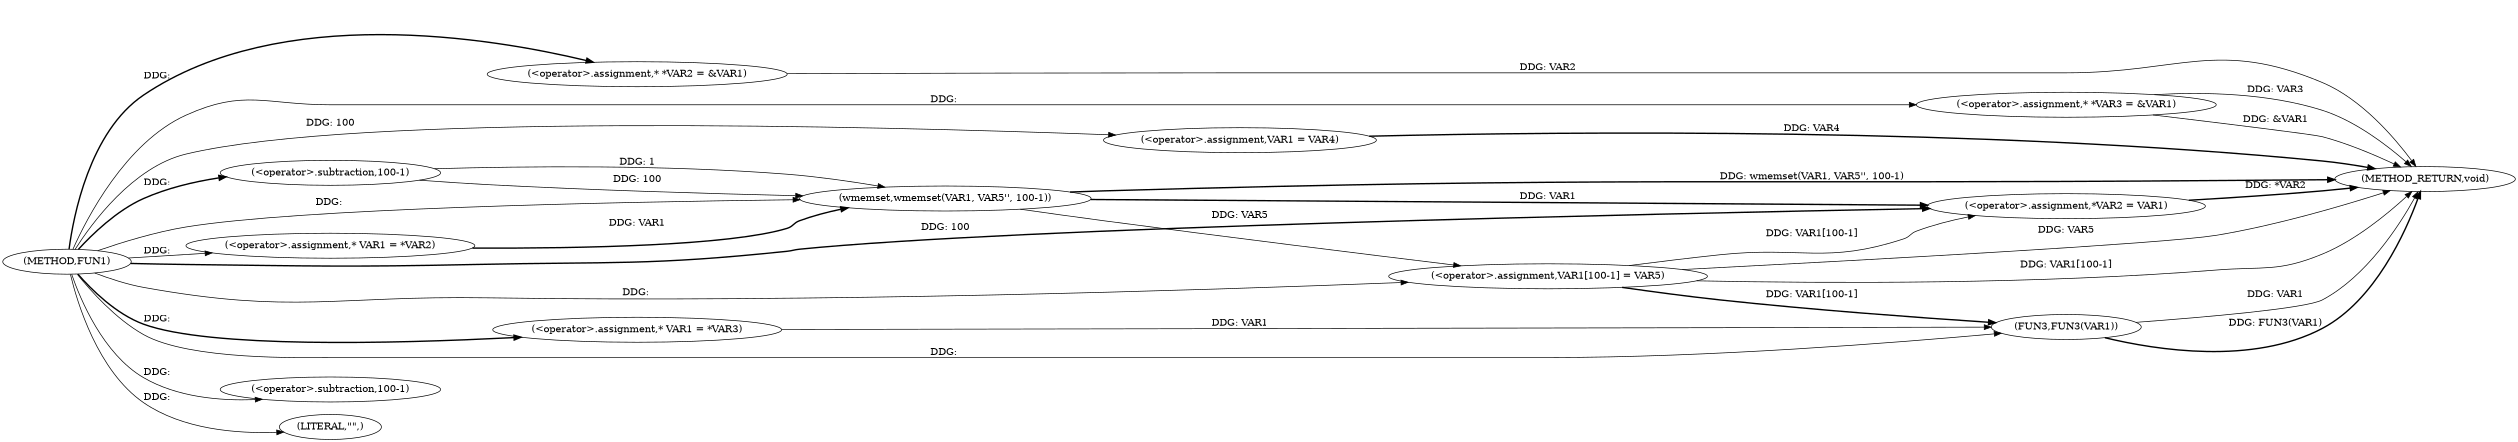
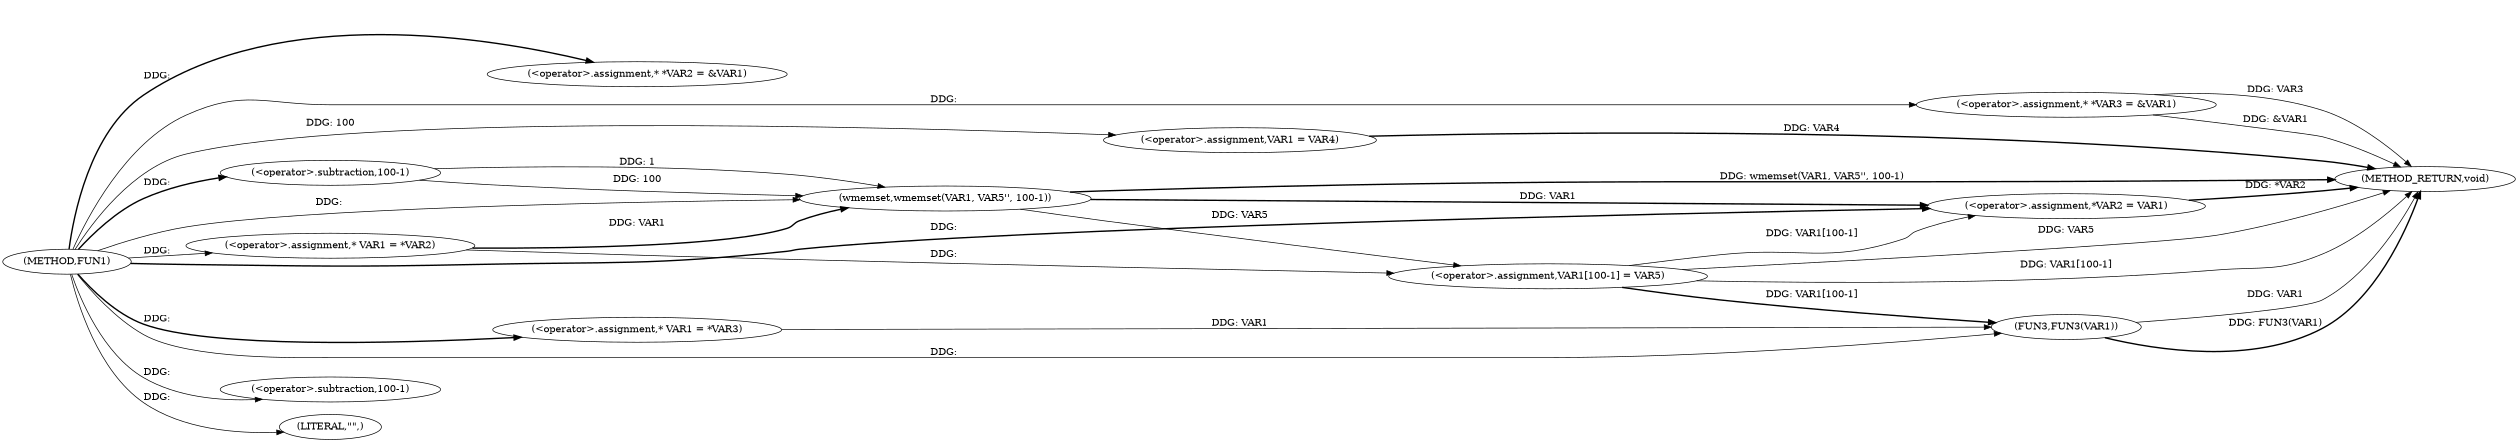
(1617, 73) -> none
(945, 227) -> (945, 227)
(746, 299) -> (926, 263)
